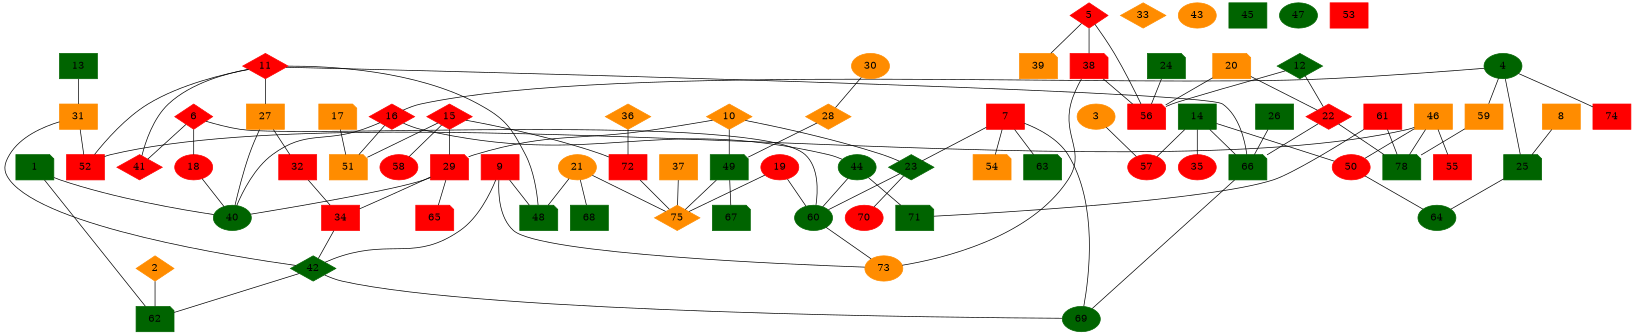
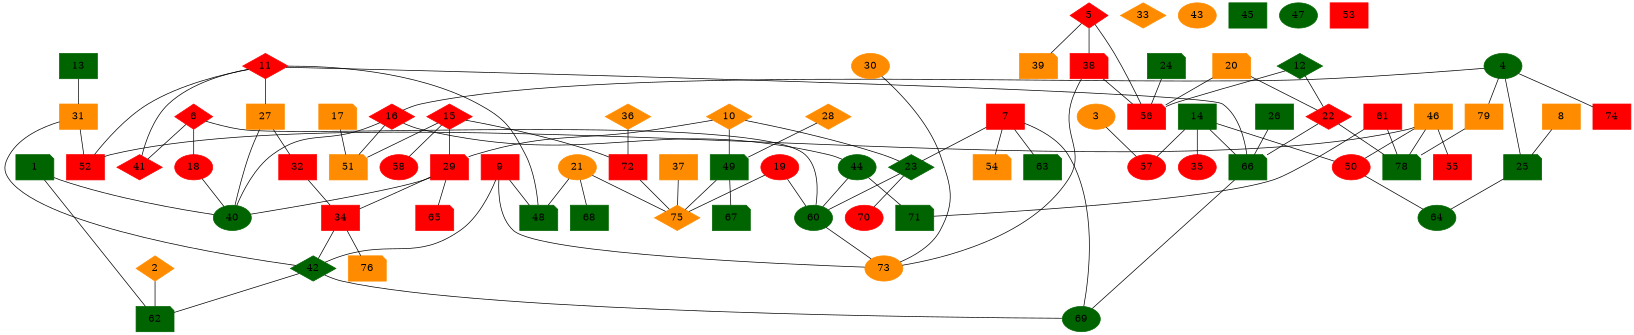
(848, 93) -> (945, 170)
(1484, 117) -> (1484, 117)
none -> (367, 268)
